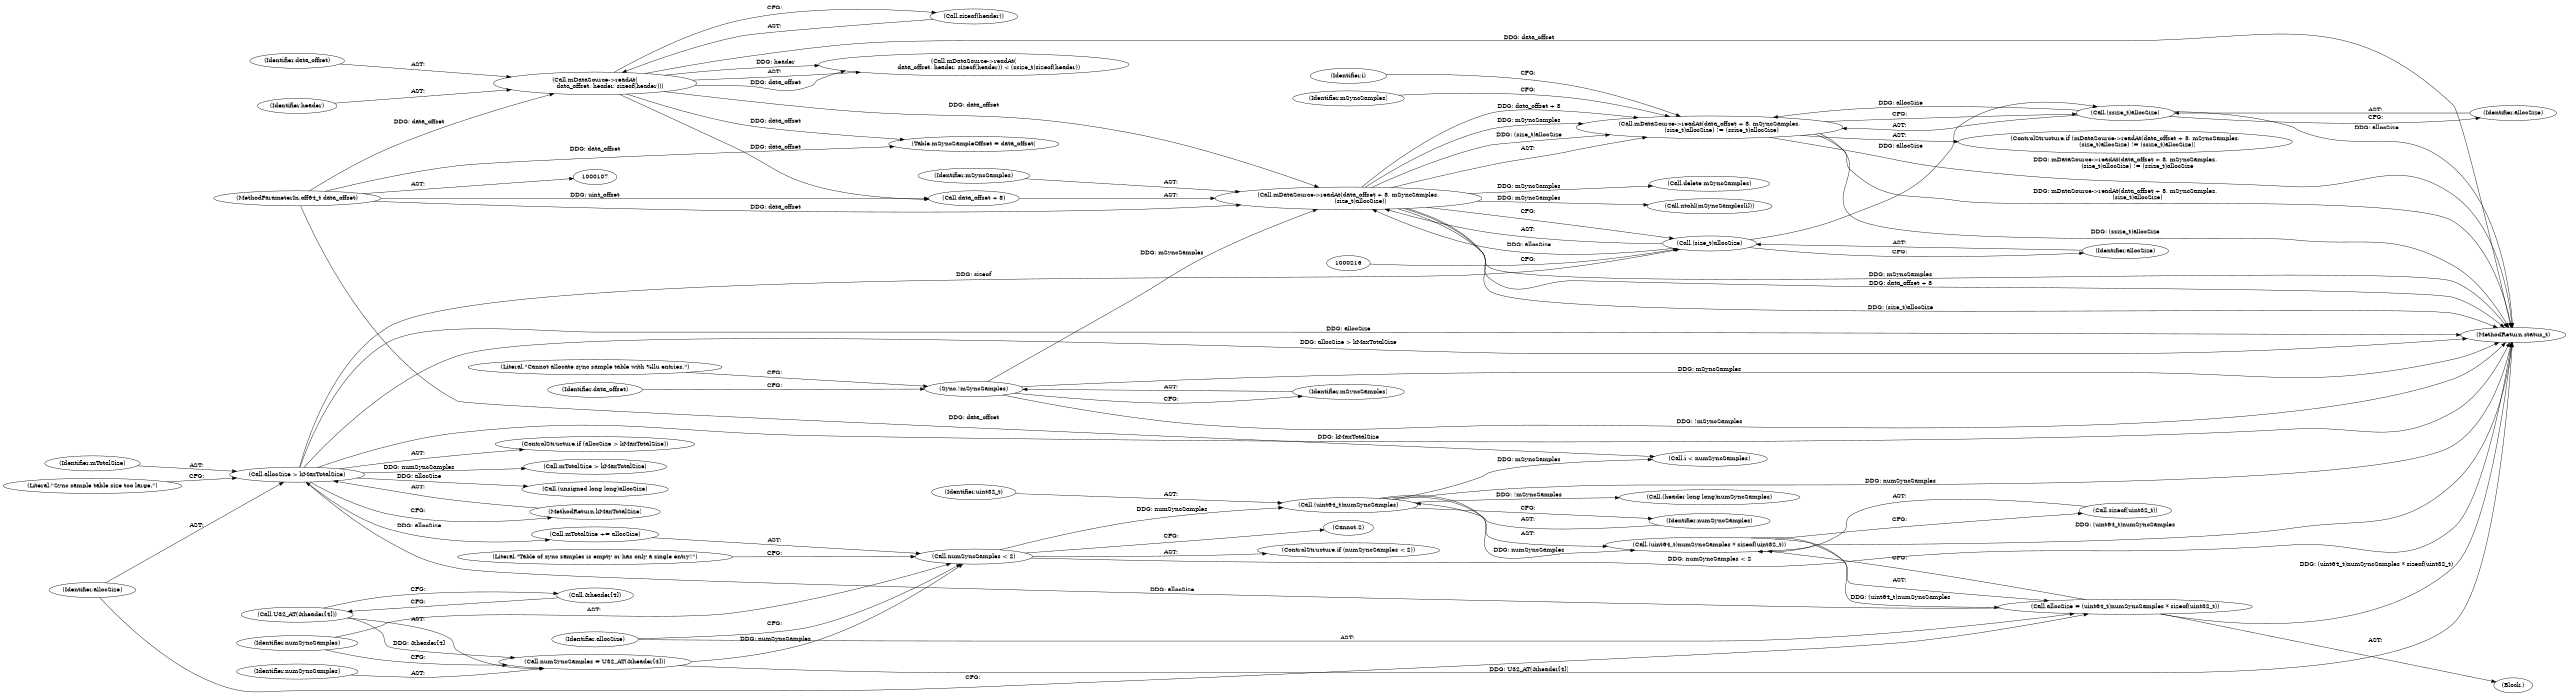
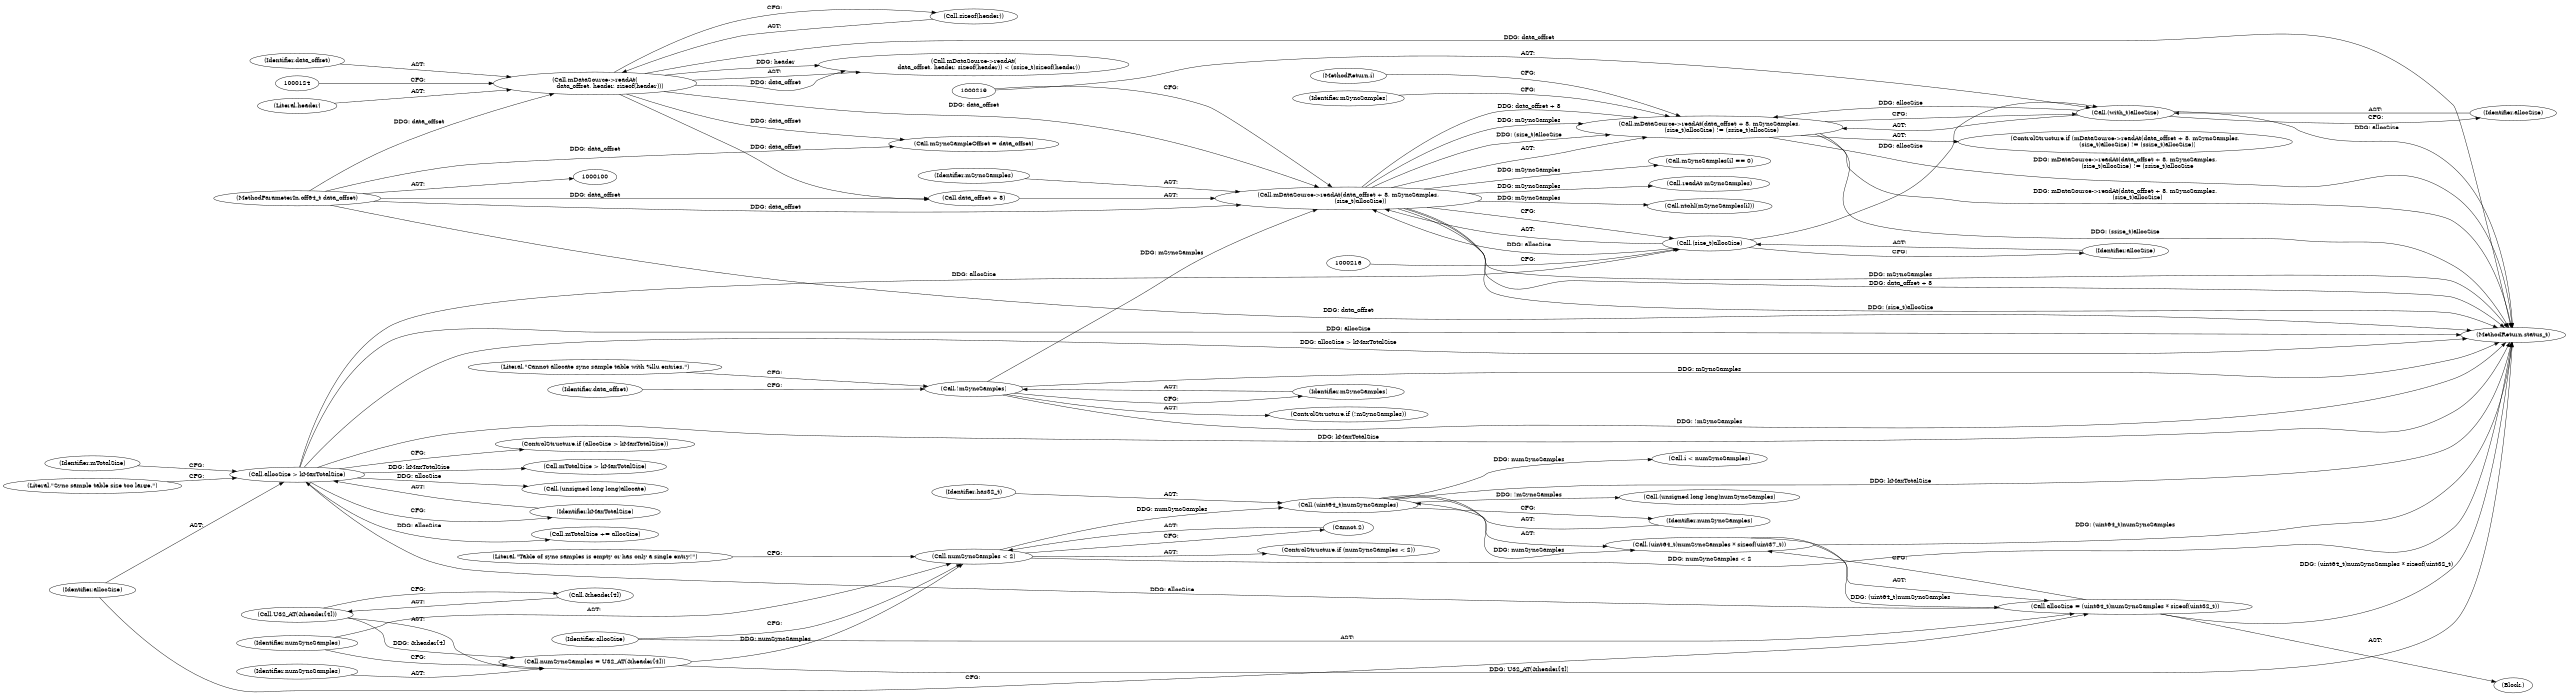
(1348, 76) -> (1348, 76)
none -> (297, 83)
none -> (974, 91)
(297, 106) -> (297, 106)
(2125, 113) -> (2125, 113)
(974, 144) -> (974, 144)
none -> (1710, 161)
(595, 177) -> (595, 177)
(1710, 184) -> (1710, 184)
(595, 195) -> (595, 195)
(974, 275) -> (974, 275)
(974, 389) -> (974, 389)
none -> (1348, 414)
(926, 426) -> (1395, 318)
(419, 453) -> (419, 453)
(1529, 460) -> (1529, 460)
(198, 466) -> (198, 466)
(419, 467) -> (419, 467)
(1901, 481) -> (1901, 481)
(595, 489) -> (595, 489)
(974, 492) -> (974, 492)
(1710, 497) -> (1710, 497)
(2125, 511) -> none
(595, 512) -> (595, 512)
(1710, 545) -> (1710, 545)
(784, 546) -> (1167, 531)
(419, 602) -> (419, 602)
